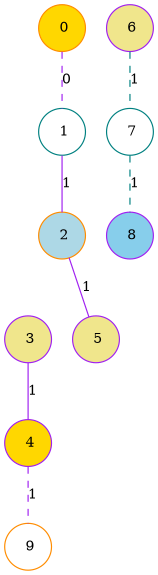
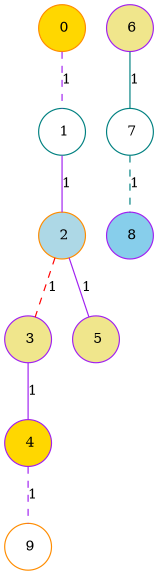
(67, 80) -> (67, 80)
(130, 80) -> (130, 80)
none -> (45, 287)
